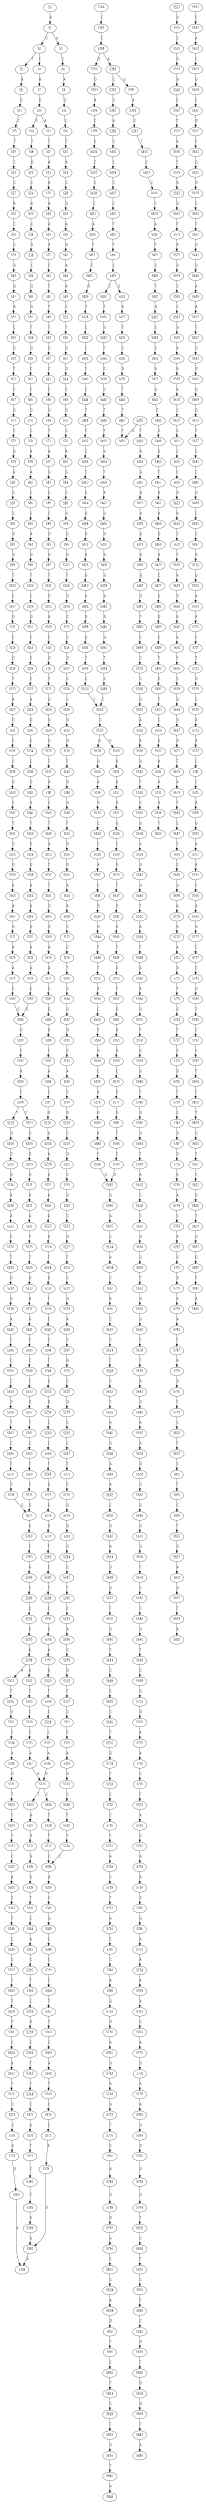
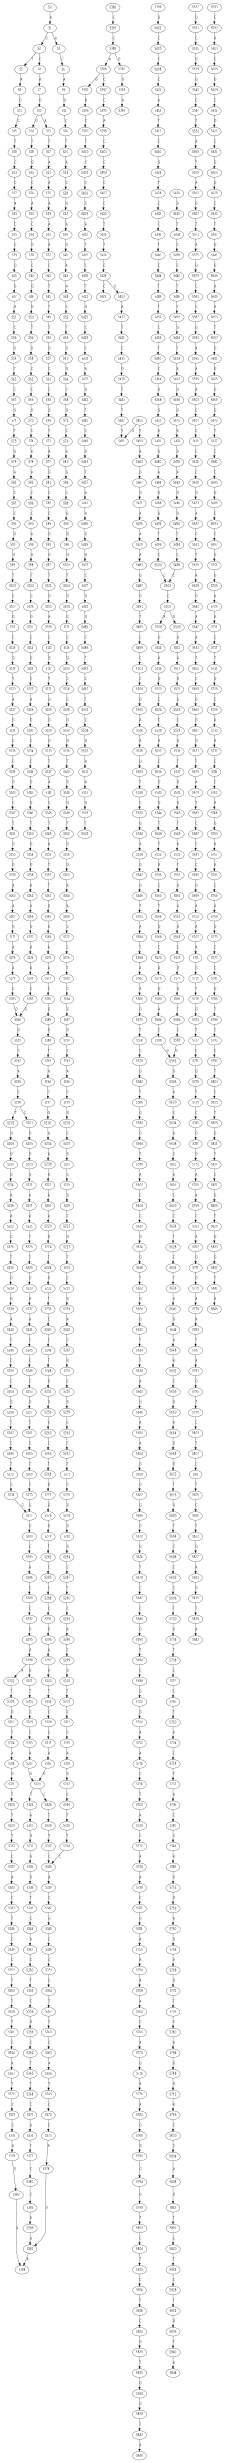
(94, 120) -> none
(104, 306) -> none
